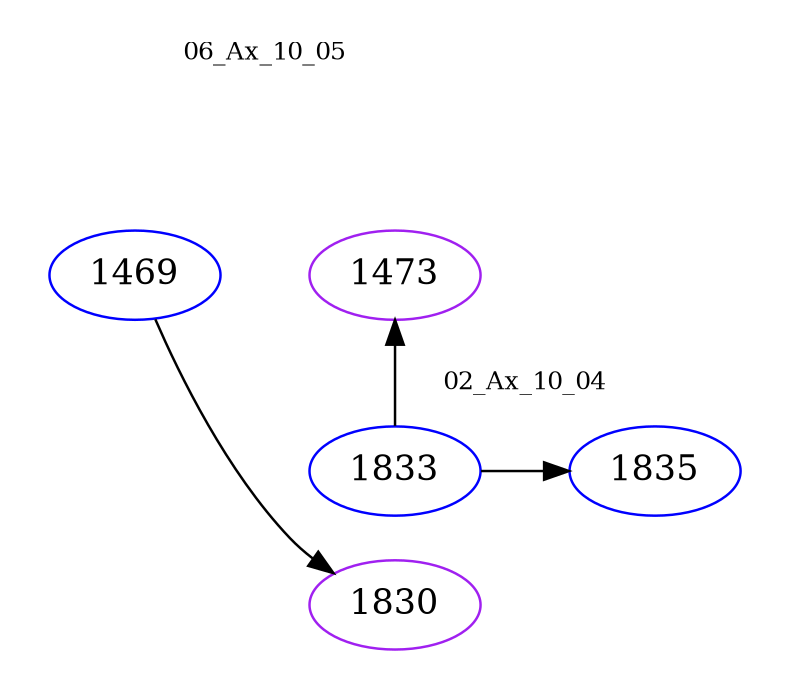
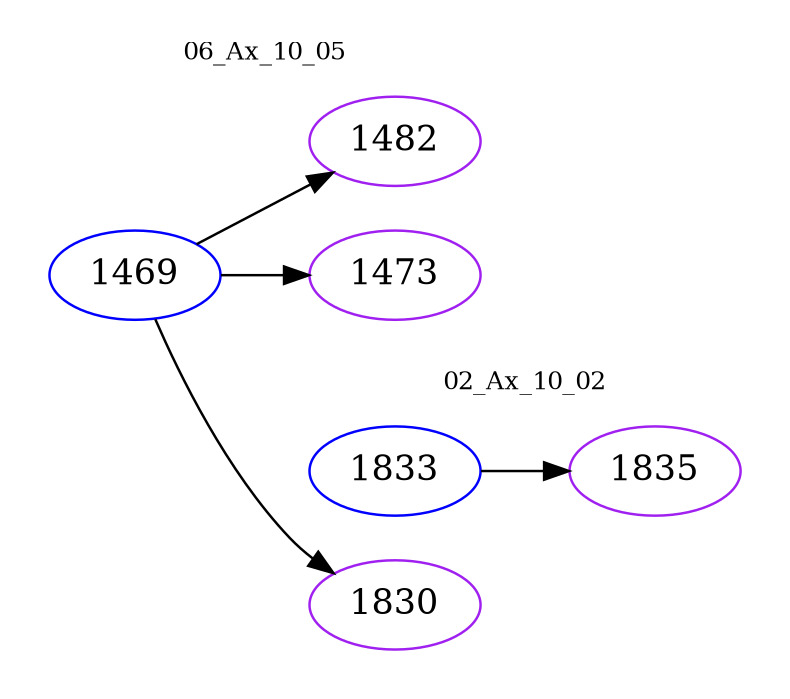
none -> (395, 141)
(525, 383) -> (525, 383)
(395, 385) -> (252, 275)
(655, 471) -> (655, 471)
